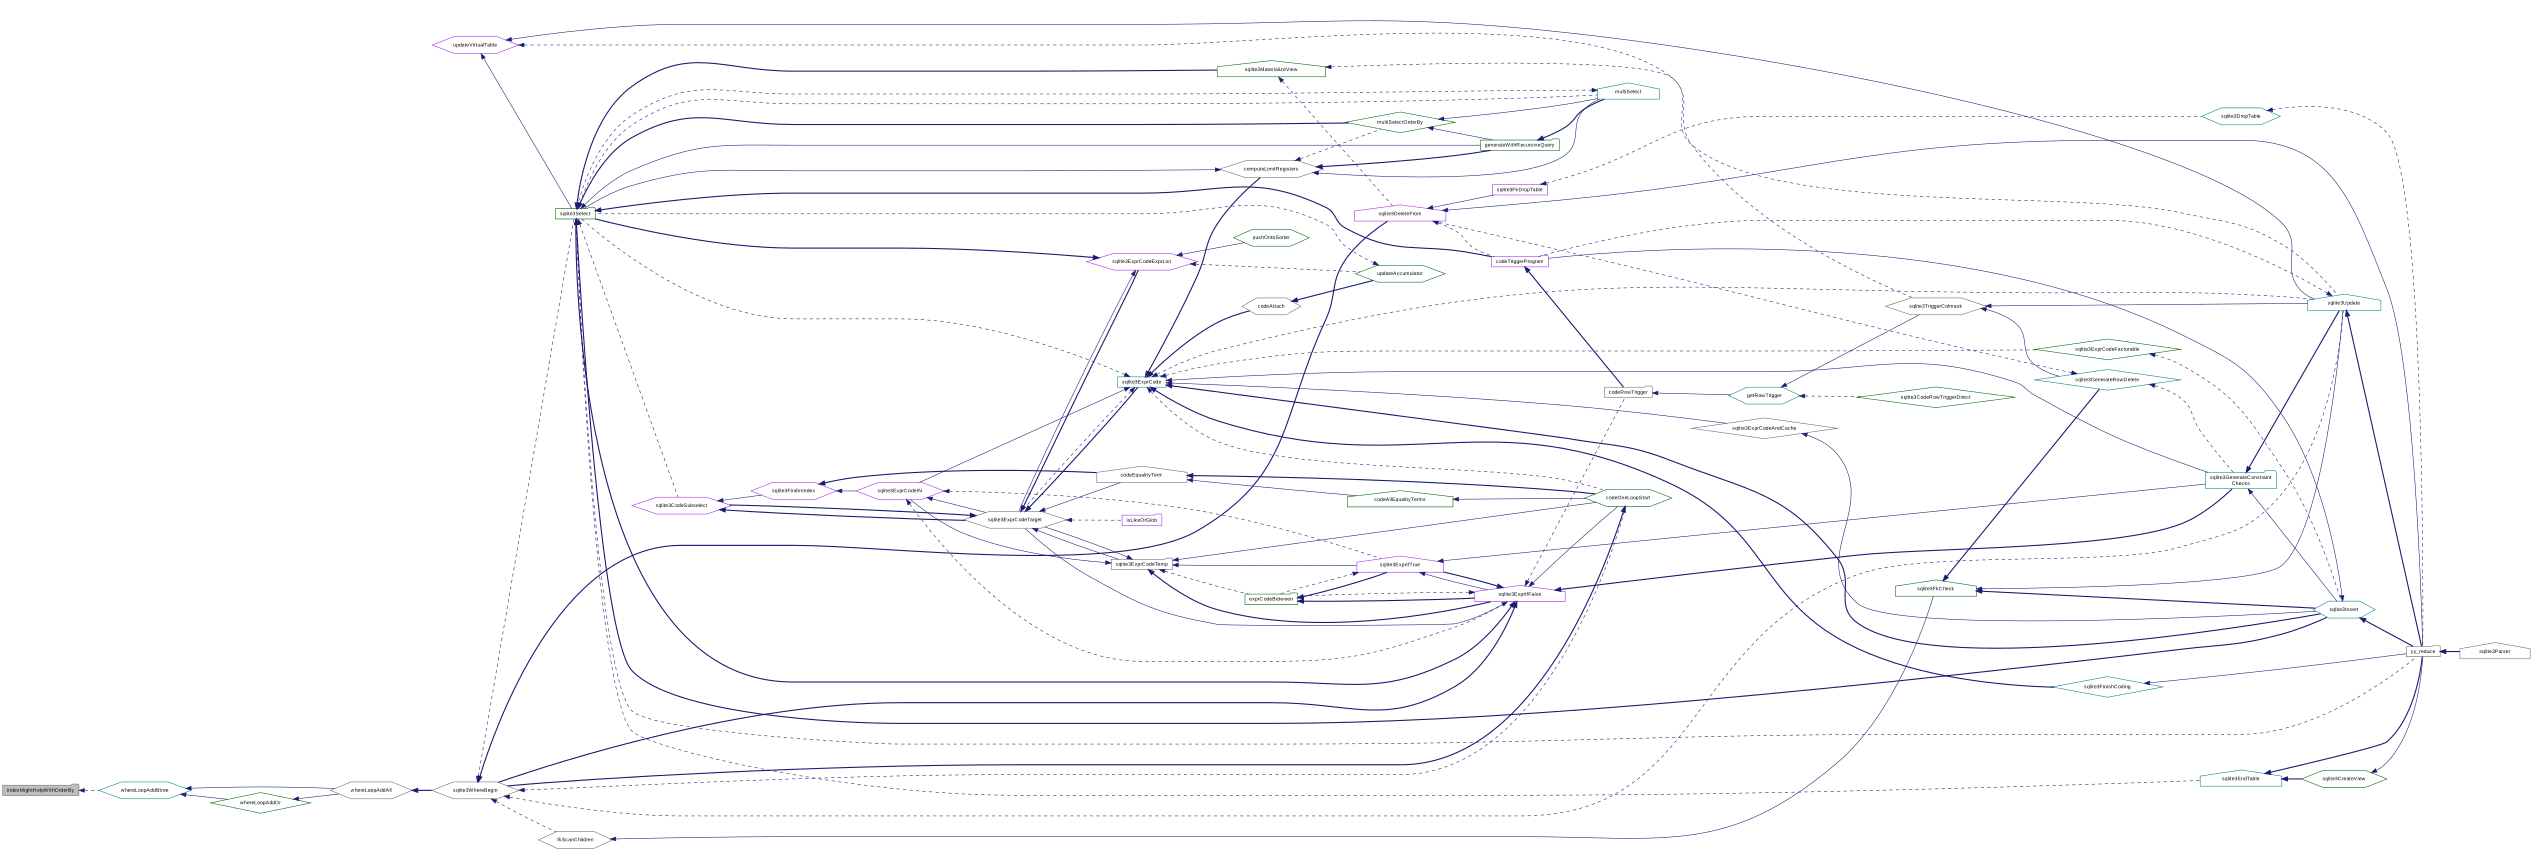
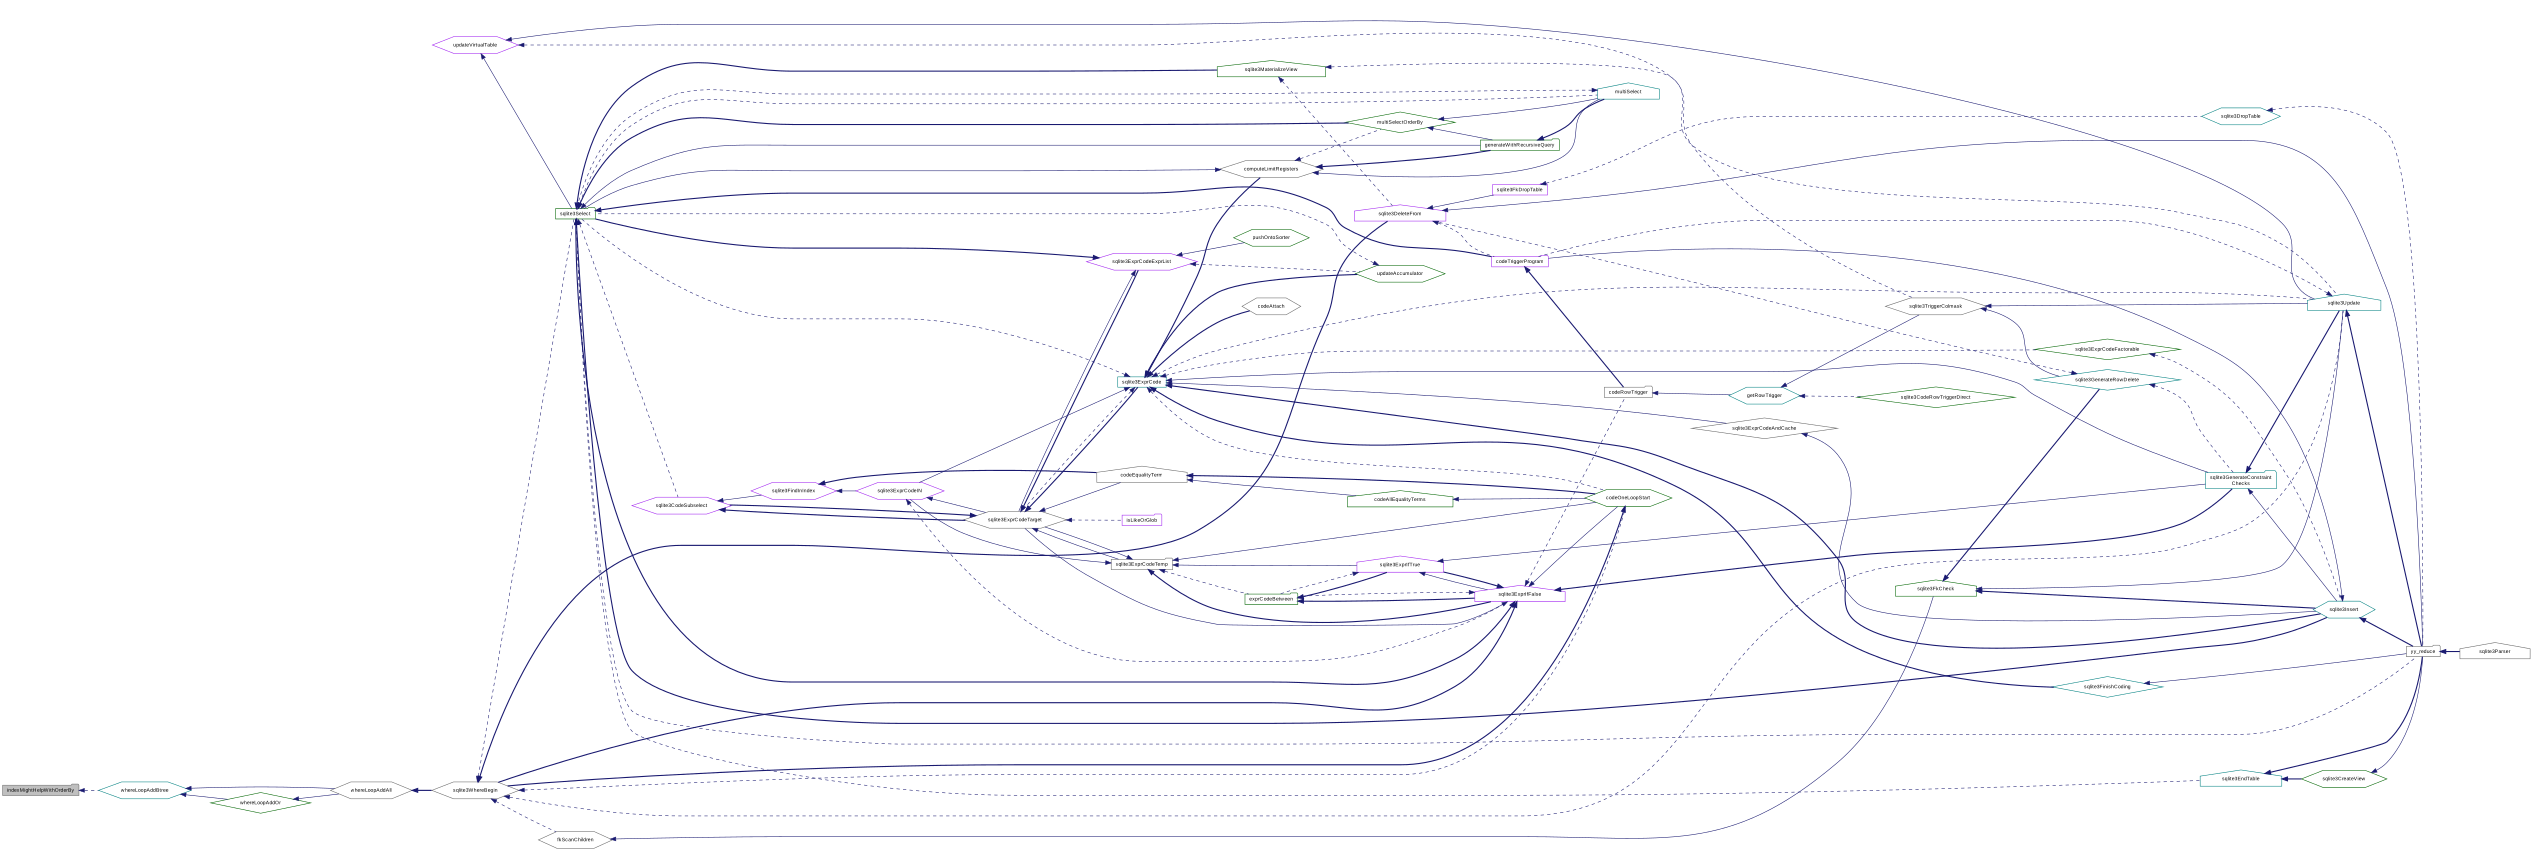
(1339, 289) -> (1234, 287)
(1168, 506) -> none
